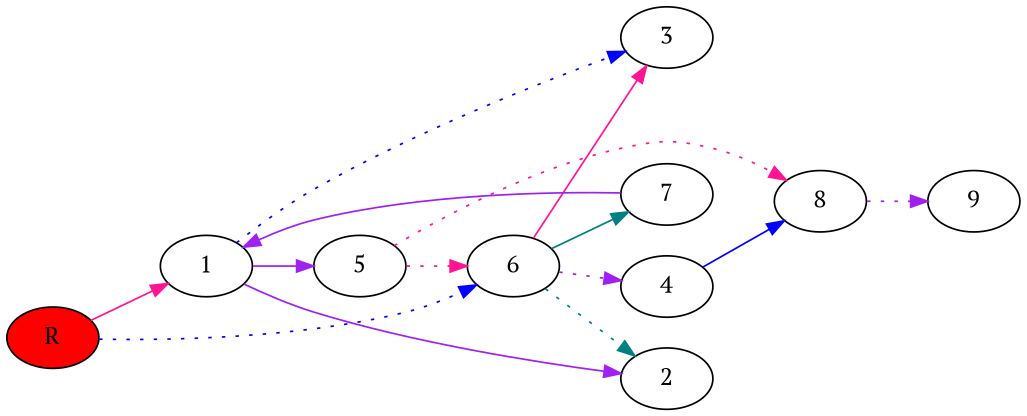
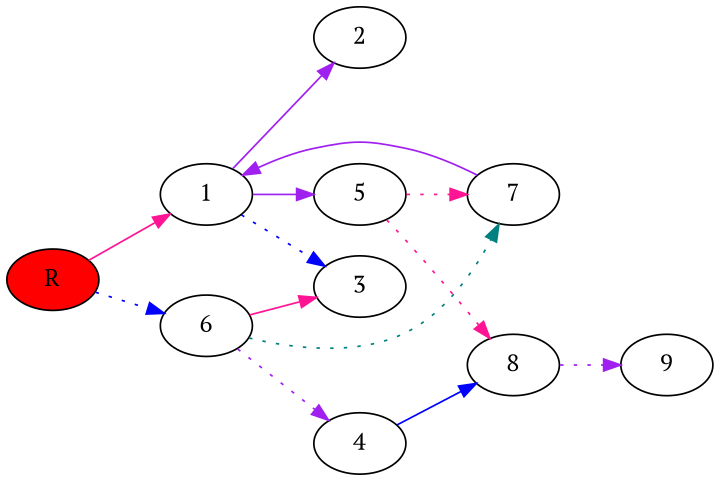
(582, 234) -> (391, 339)
(428, 266) -> (428, 194)
(583, 317) -> none
